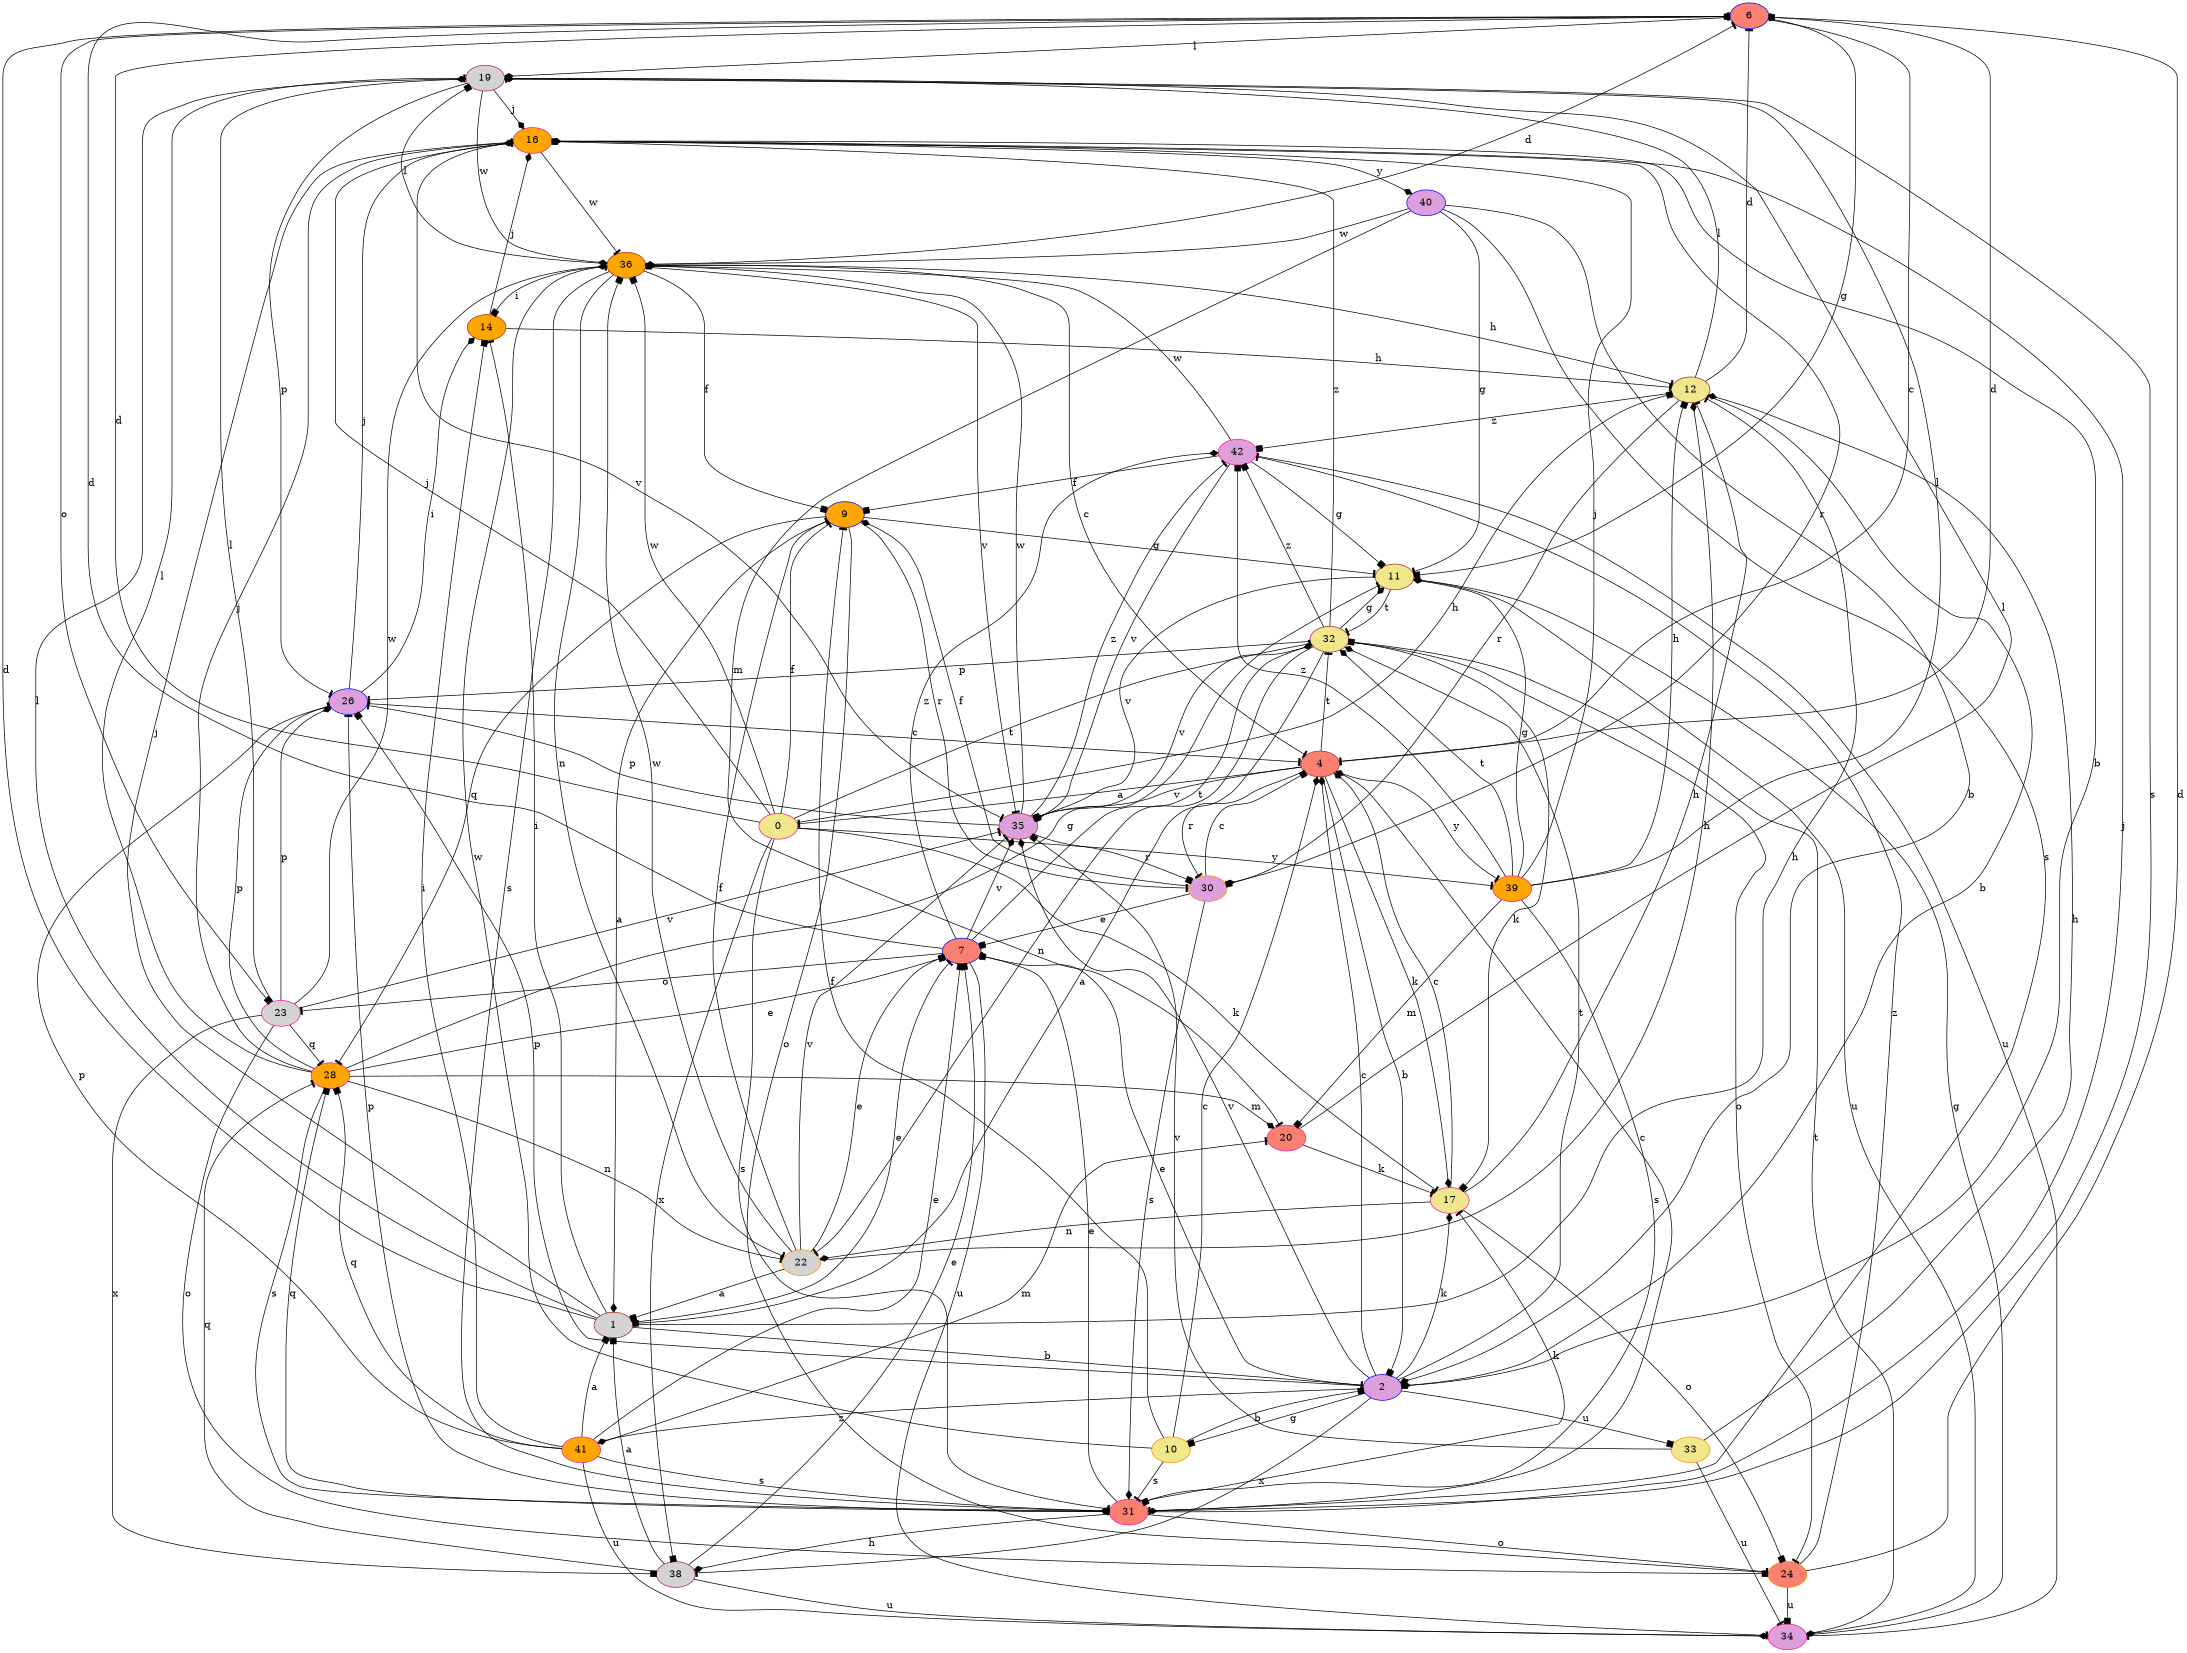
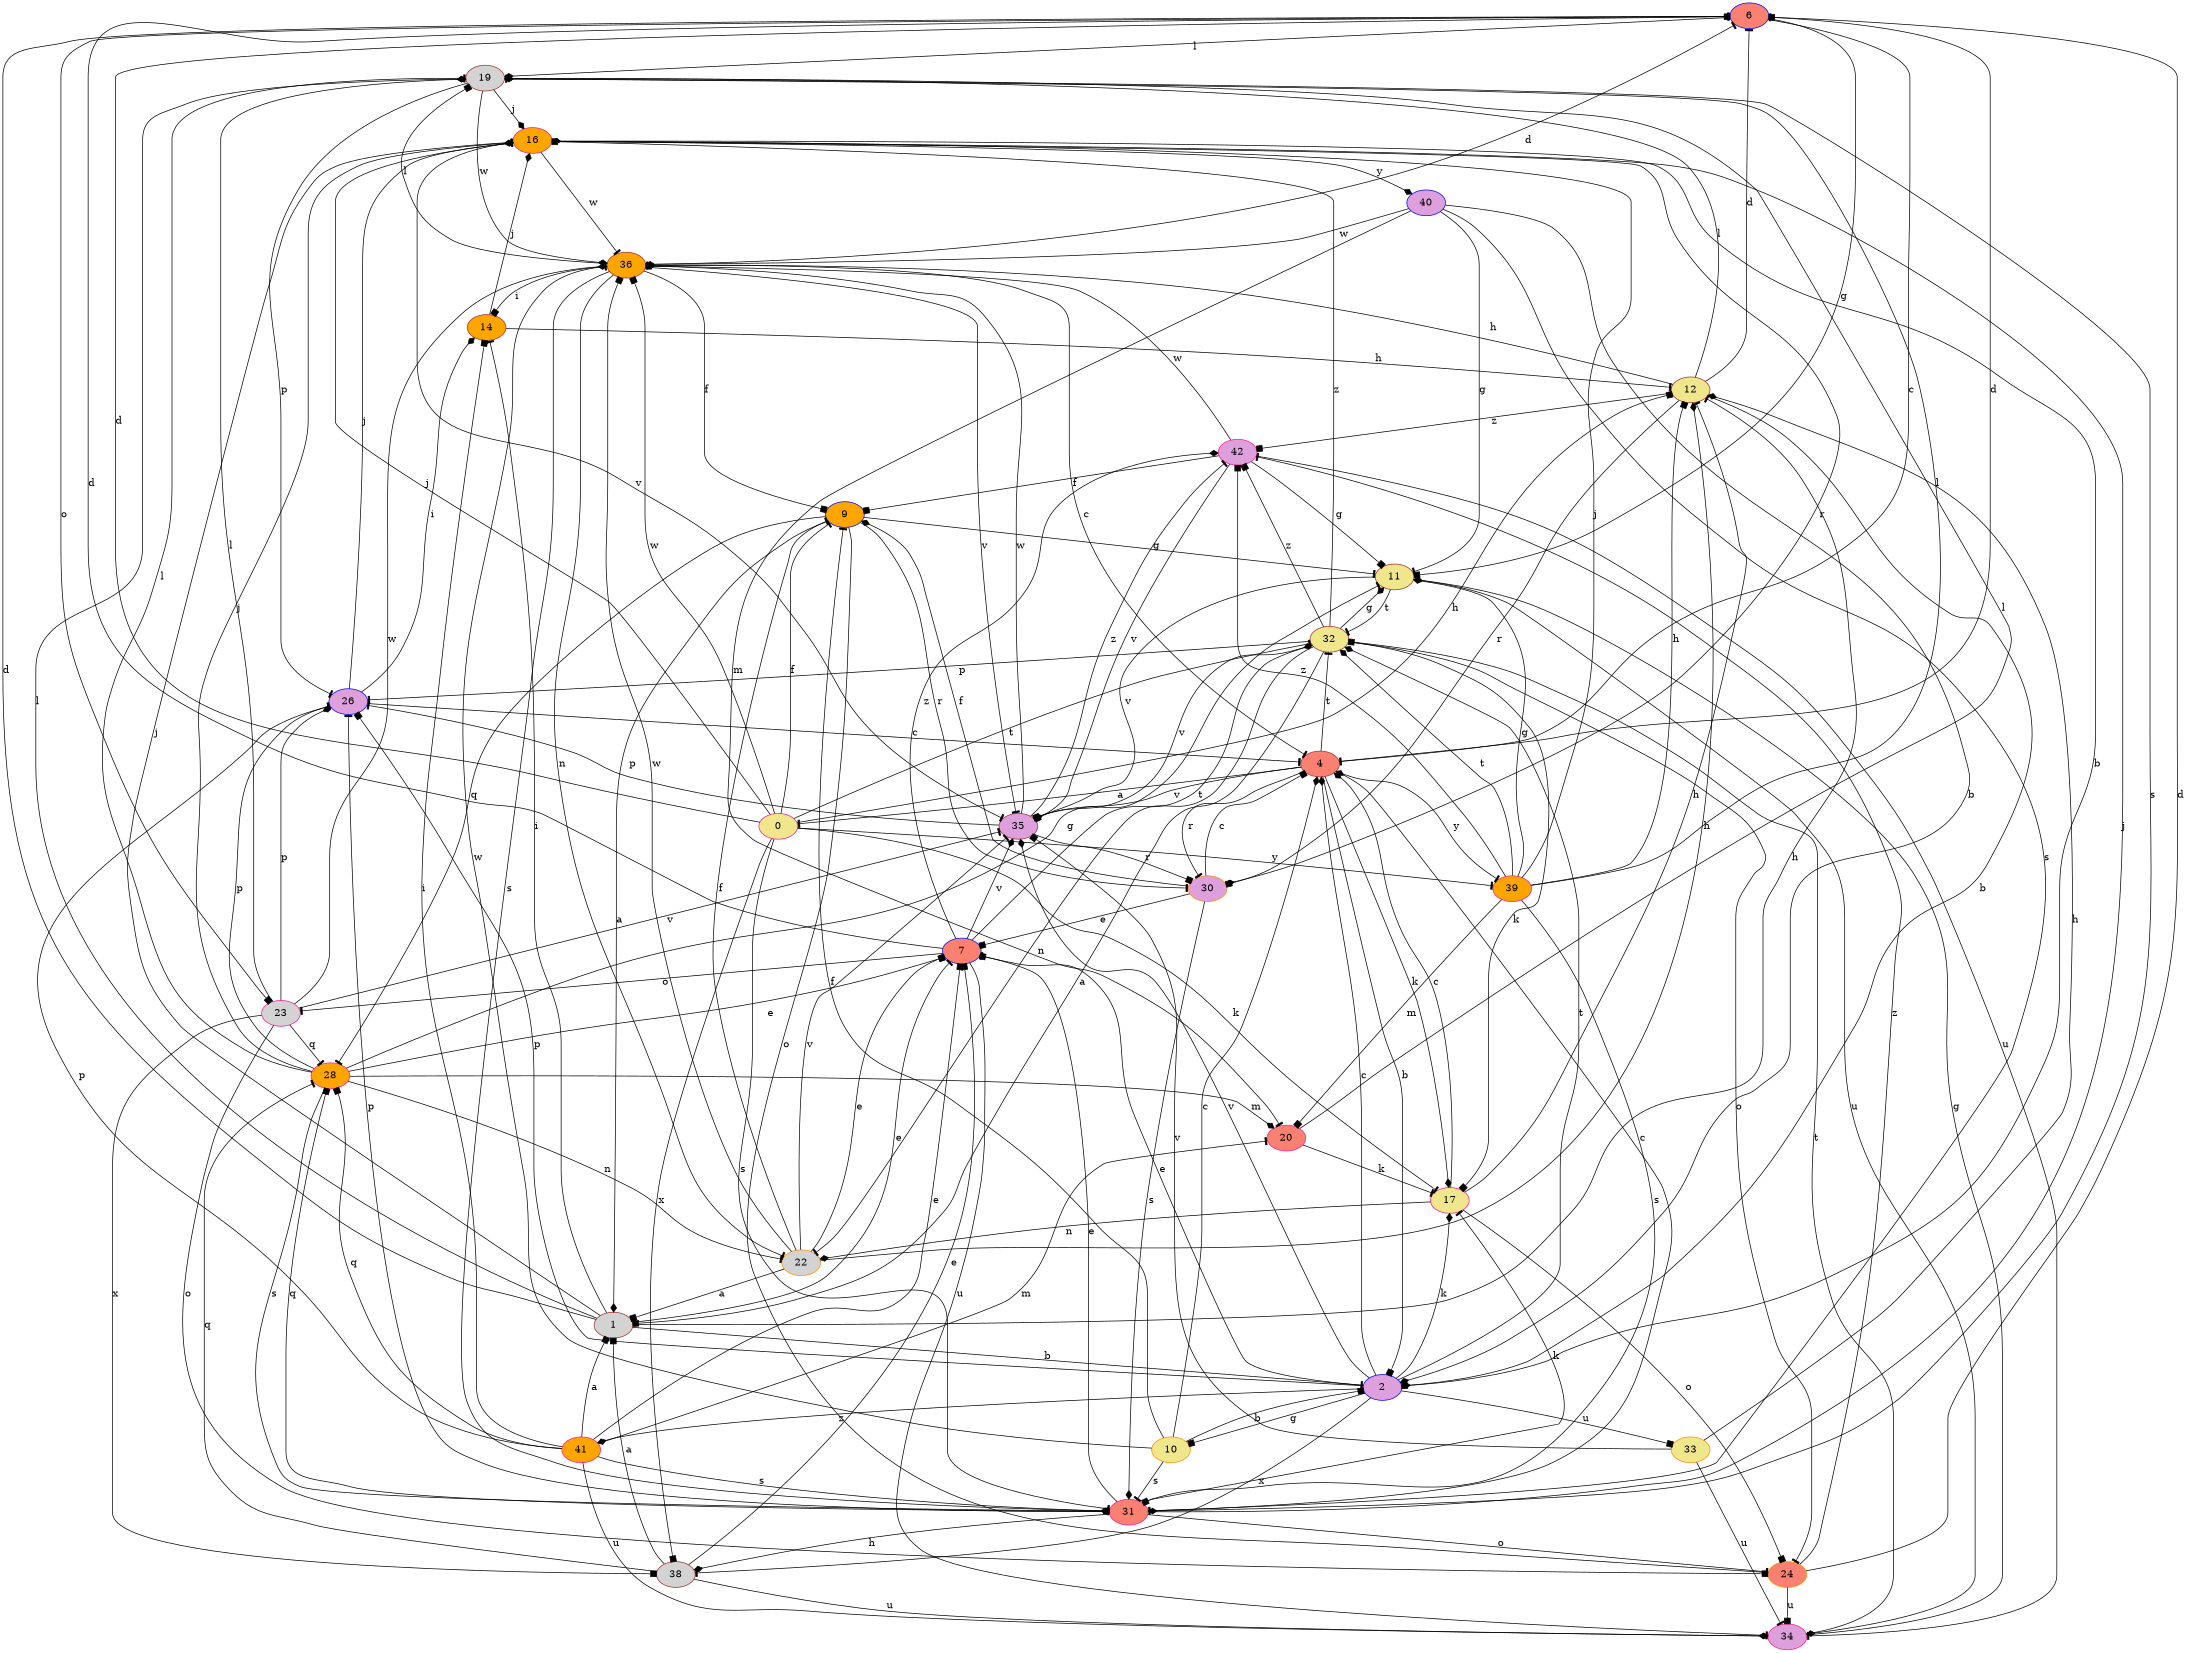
(1162, 285) -> (1166, 285)
